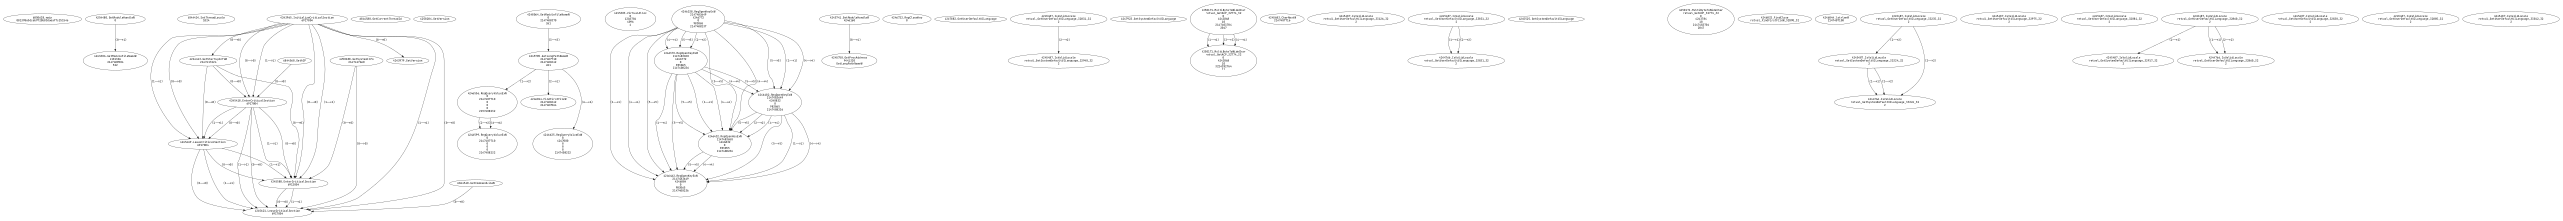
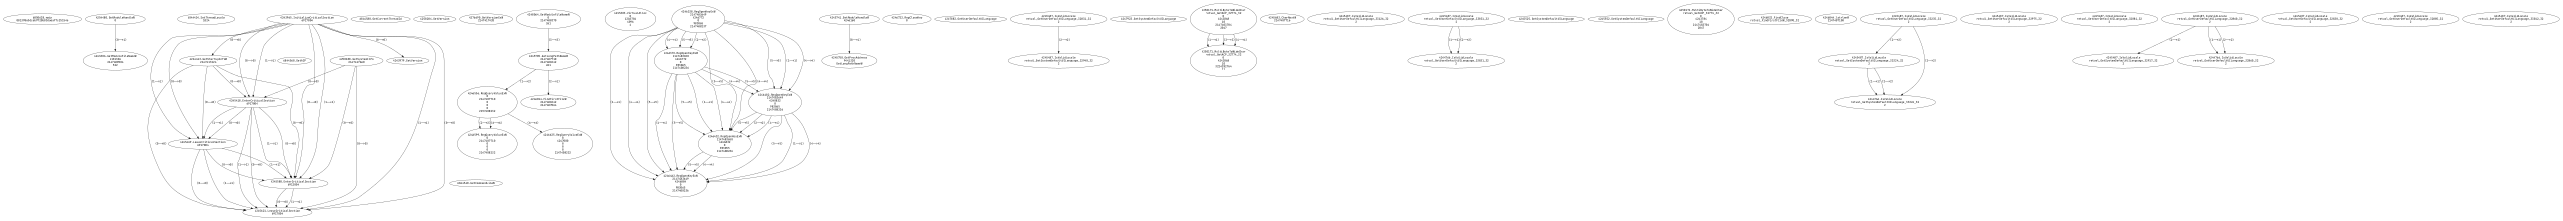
none -> (486, 19)
none -> (1626, 19)
(275, 80) -> (306, 81)
(581, 95) -> (524, 123)
(396, 208) -> (154, 158)
